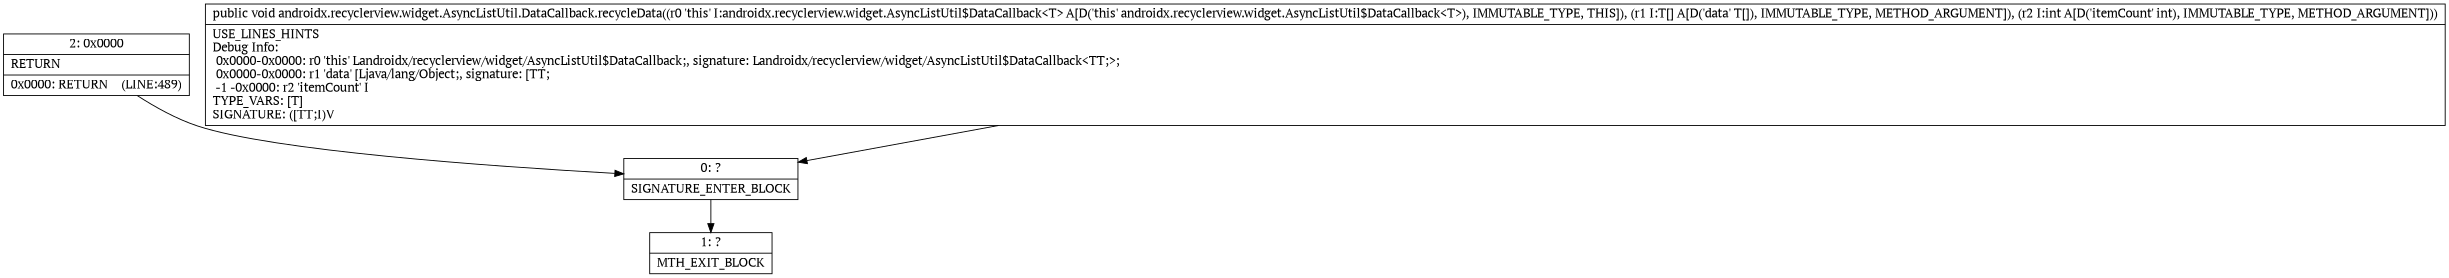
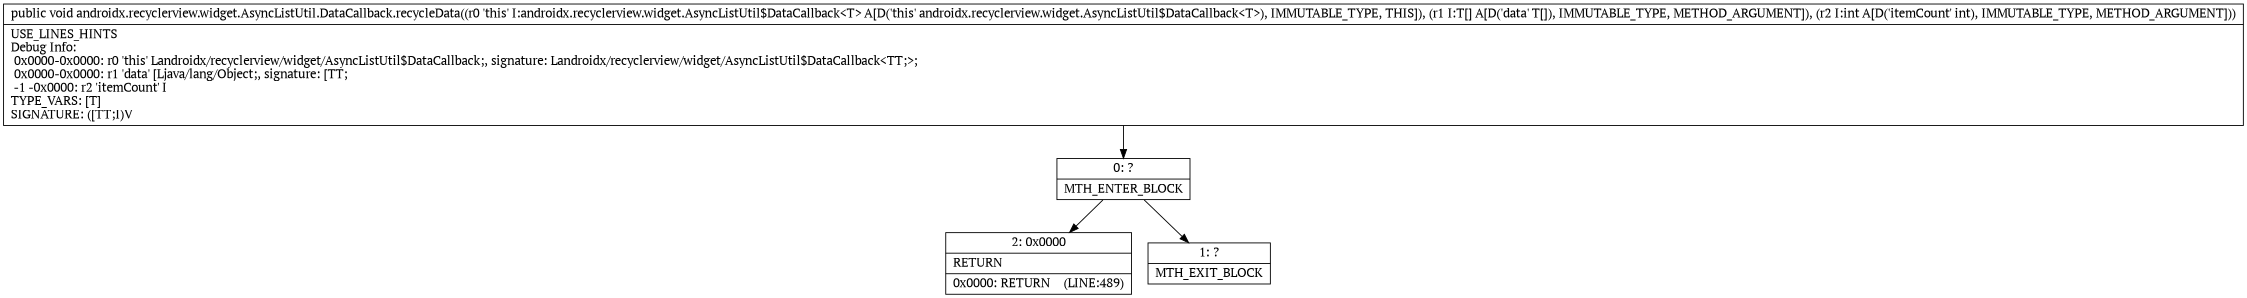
(372, 155) -> (1090, 213)
(711, 189) -> (1123, 189)
